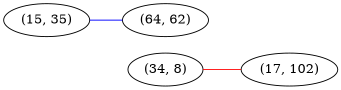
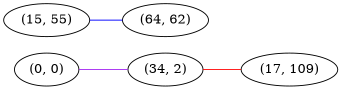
(47, 20) -> (47, 20)
none -> (47, 70)
(165, 70) -> (165, 70)
(289, 70) -> (289, 70)
